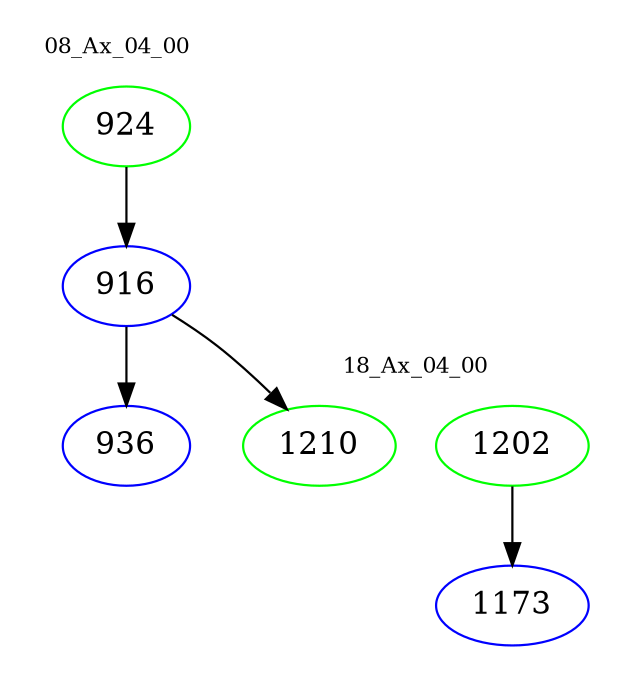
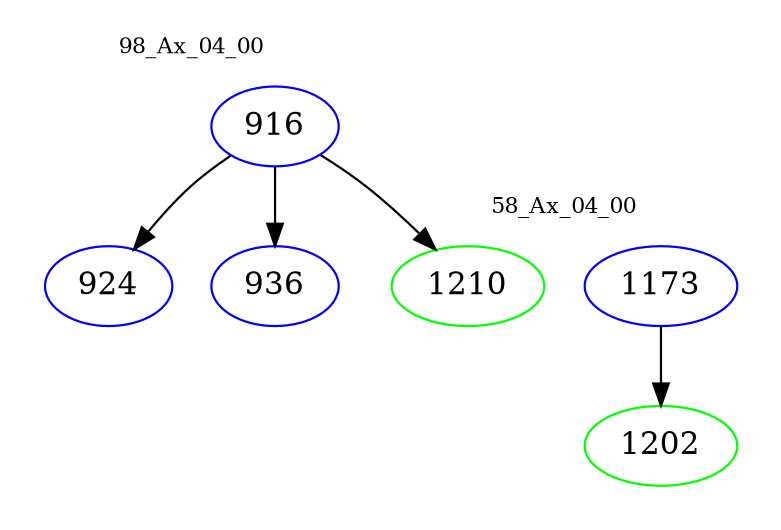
(118, 48) -> (192, 48)
(126, 126) -> (109, 286)
(126, 195) -> (186, 191)
(416, 367) -> (564, 207)
(512, 515) -> (661, 355)
